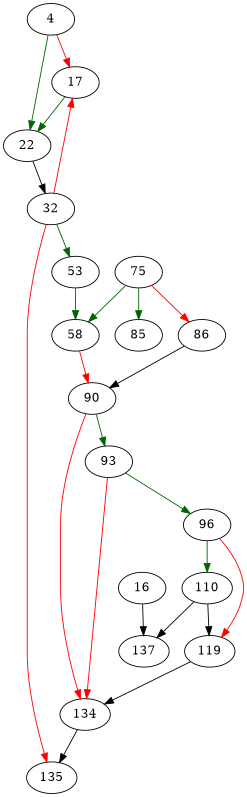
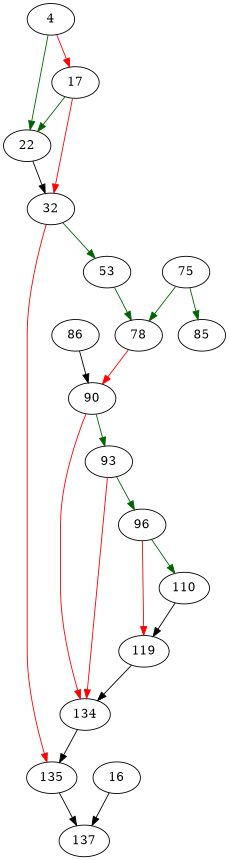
(62, 150) -> (64, 141)
(167, 301) -> none
(75, 335) -> (139, 335)
(179, 617) -> (66, 805)
